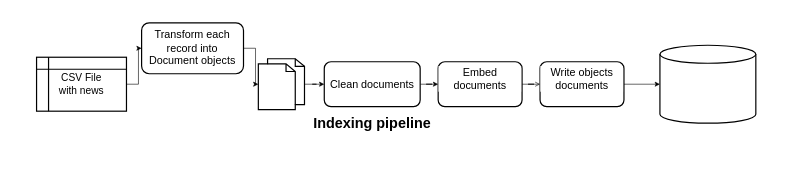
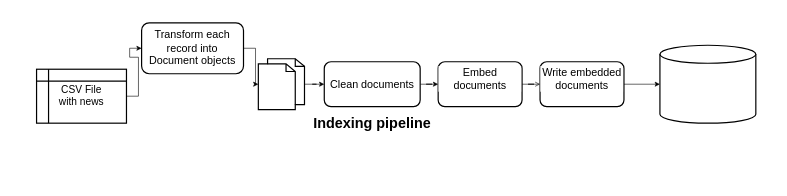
(582, 75) -> (582, 75)
(81, 84) -> (81, 96)
